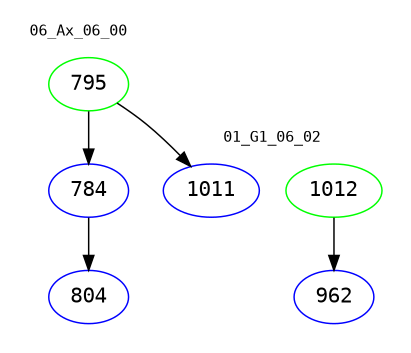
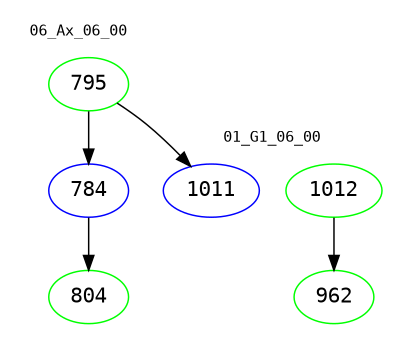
(273, 138) -> (273, 138)
(89, 297) -> (89, 297)
(334, 297) -> (334, 297)
